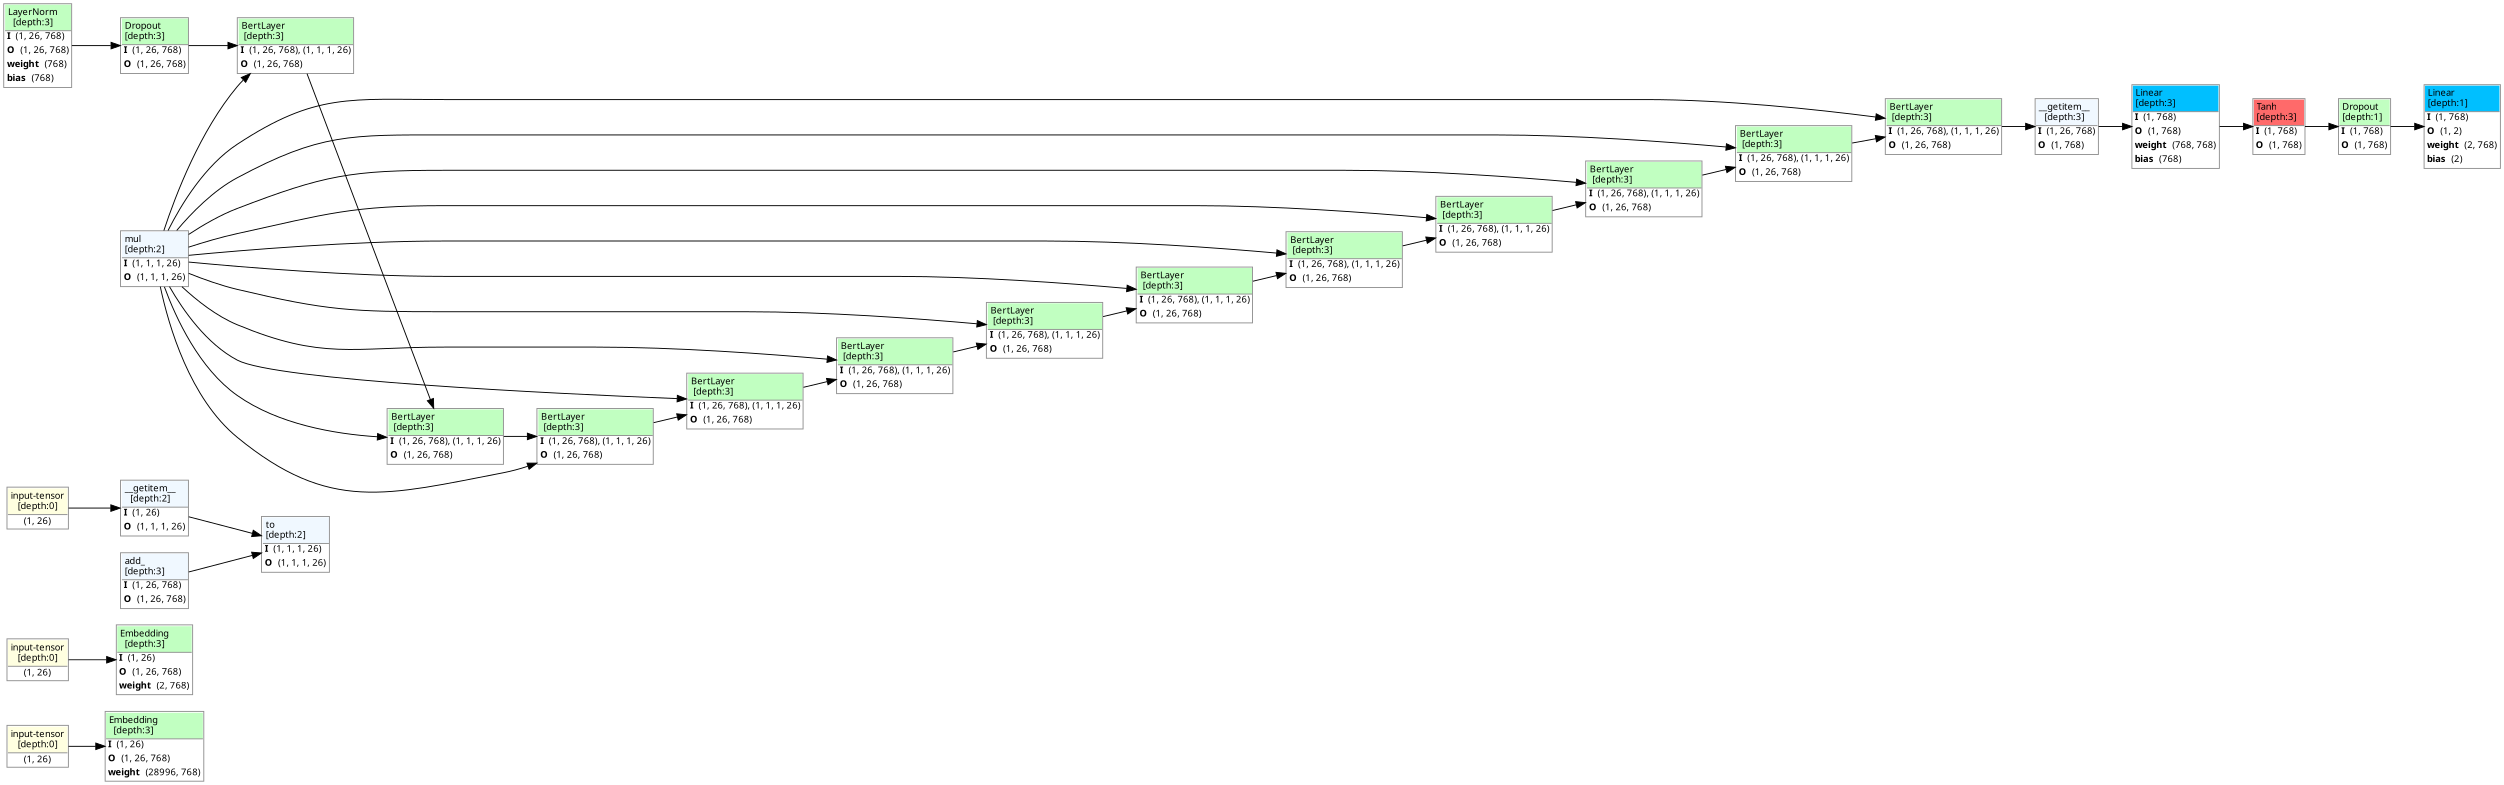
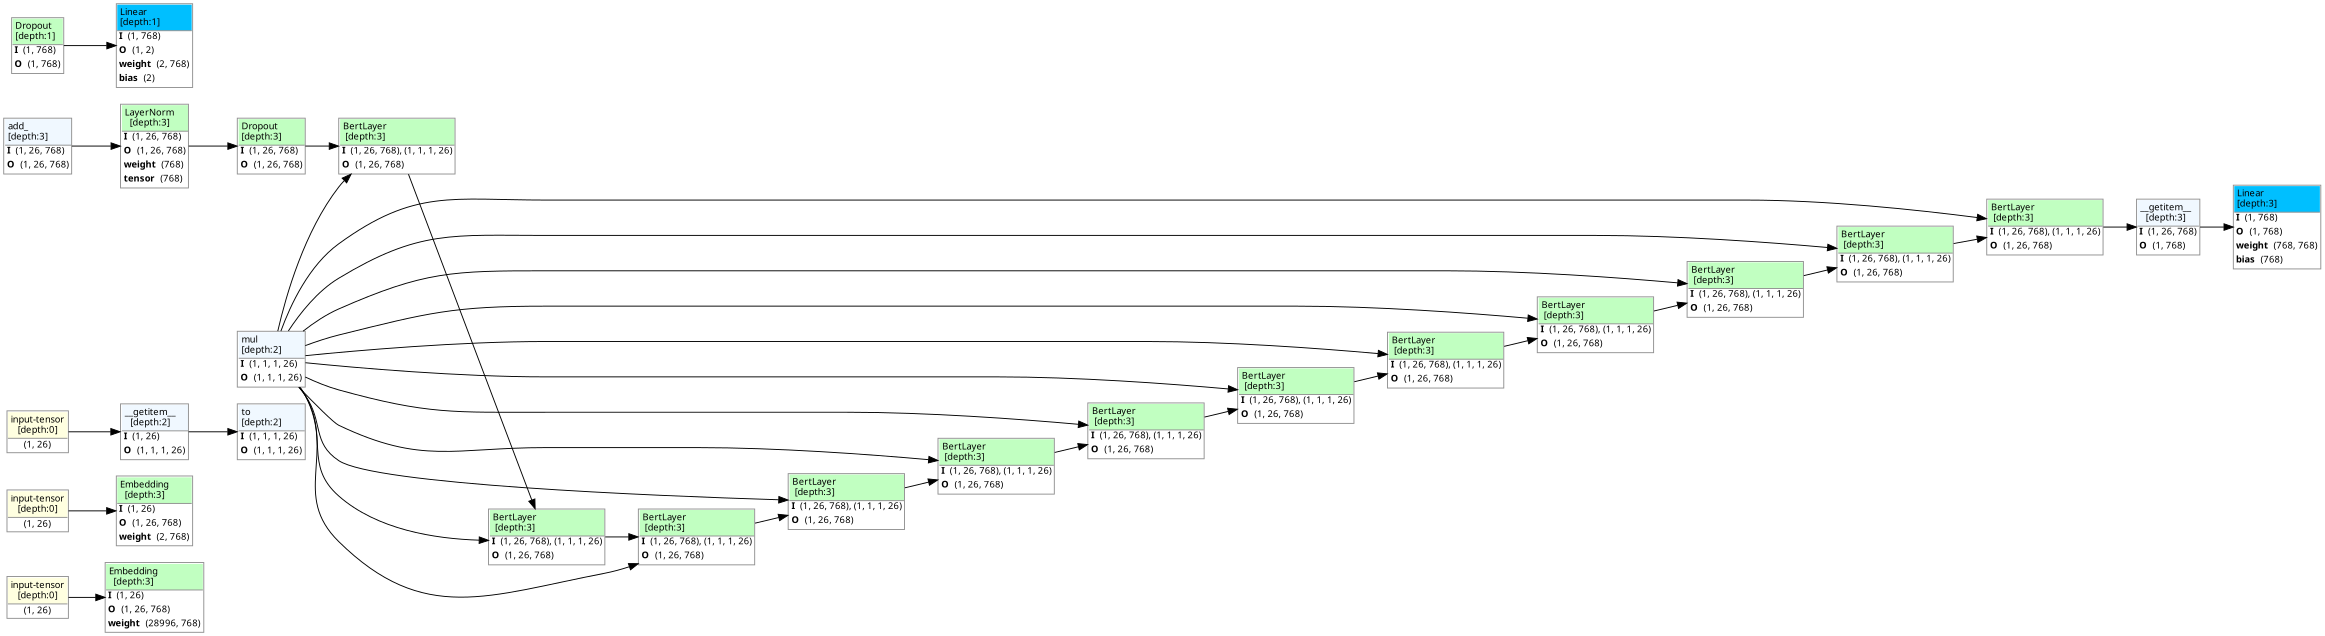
(17, 78) -> (140, 179)
(2279, 127) -> none
(221, 564) -> (91, 146)
